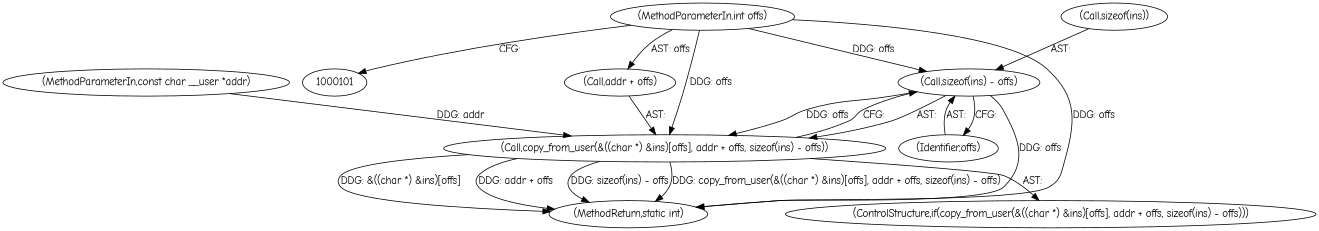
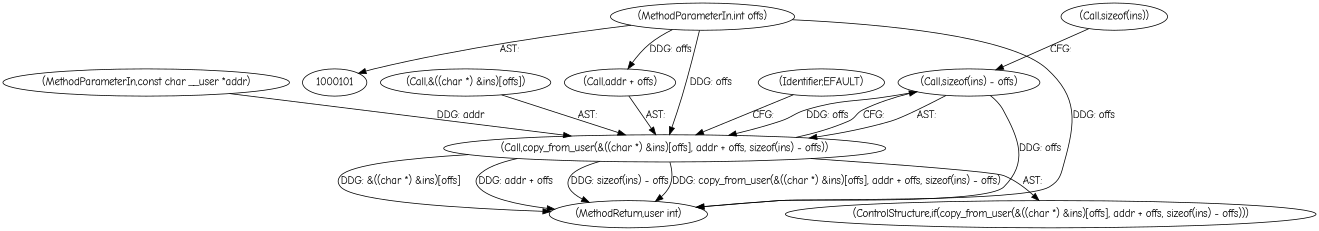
(834, 49) -> none
(511, 50) -> (511, 50)
(671, 50) -> (671, 50)
(1062, 50) -> (1062, 50)
none -> (466, 83)
none -> (821, 83)
(949, 148) -> none
(628, 214) -> (628, 214)
